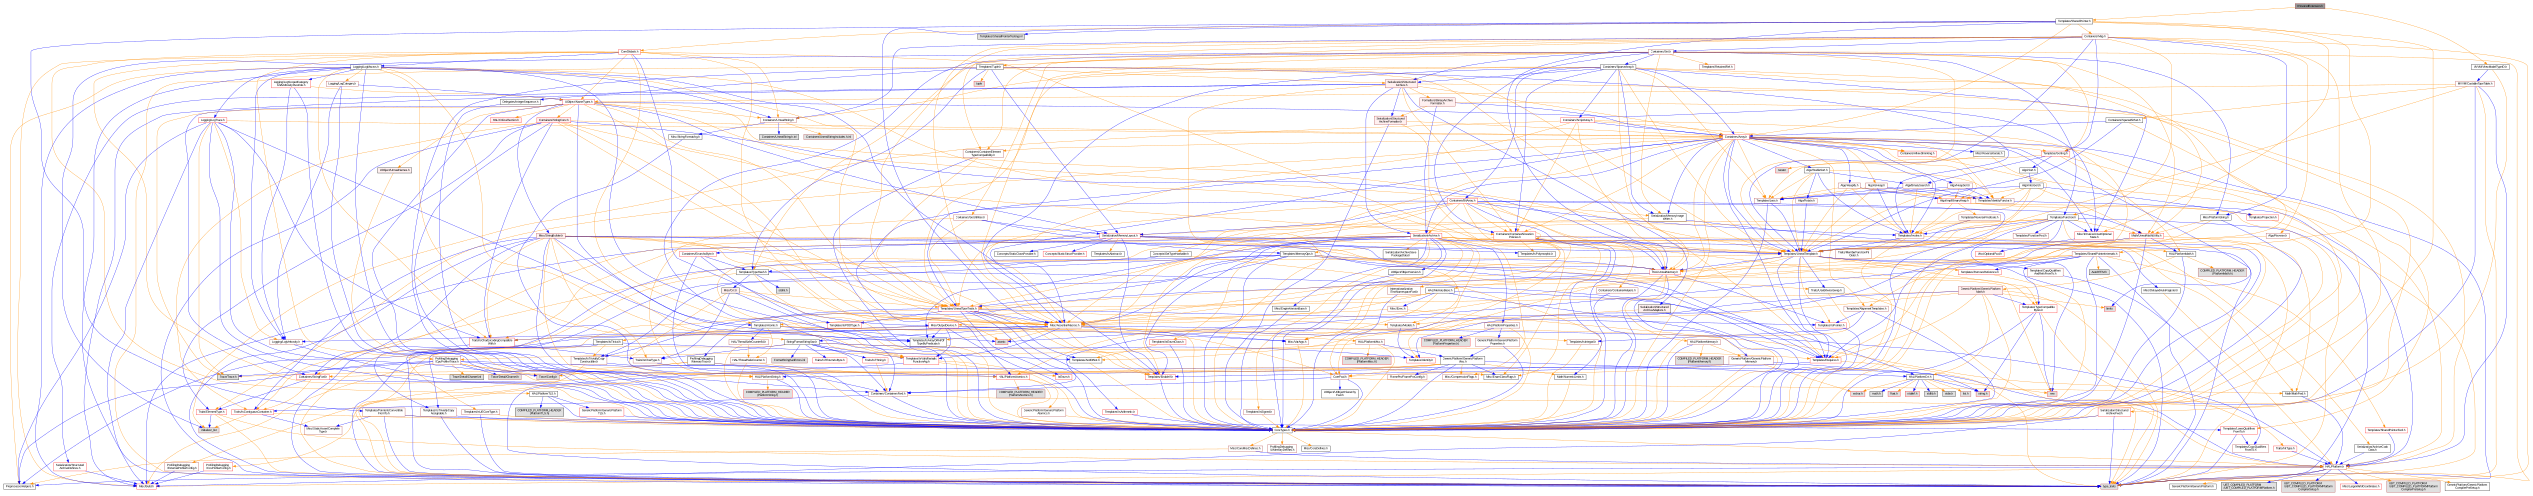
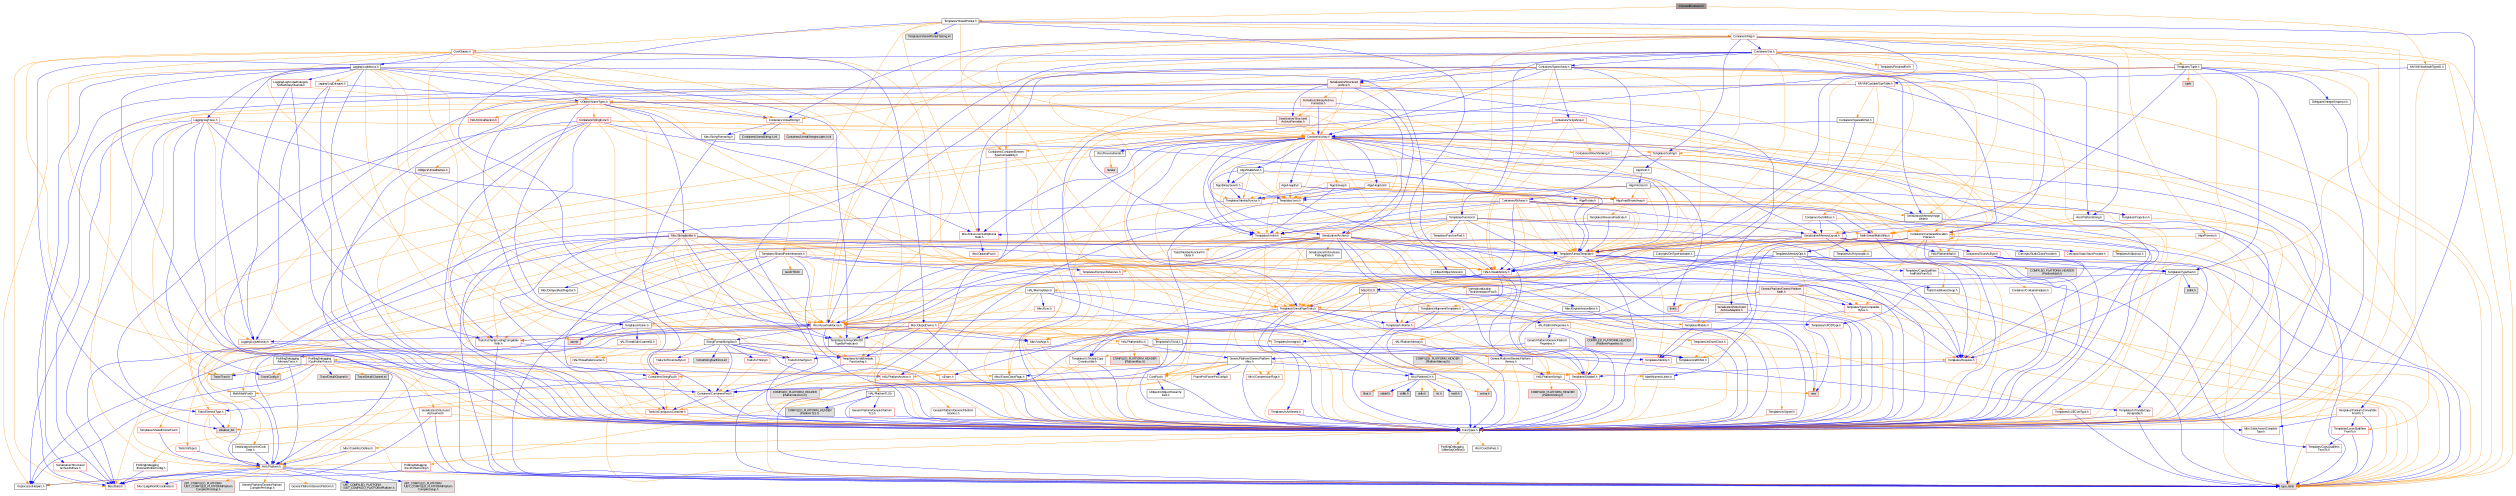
(1983, 394) -> none
none -> (995, 412)
